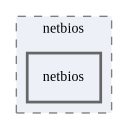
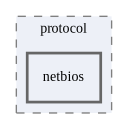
(64, 29) -> (64, 29)
